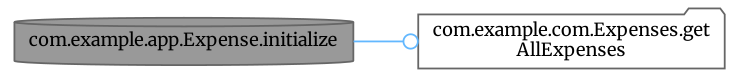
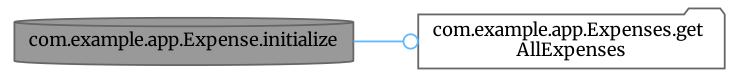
(571, 41) -> (571, 41)
